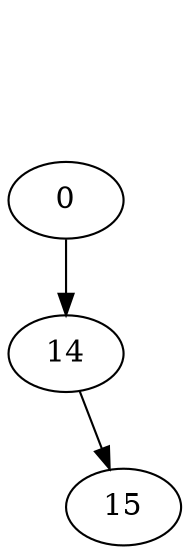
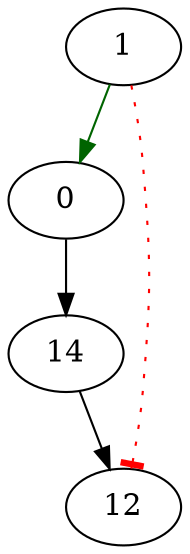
none -> (124, 47)
(124, 507) -> (124, 507)
